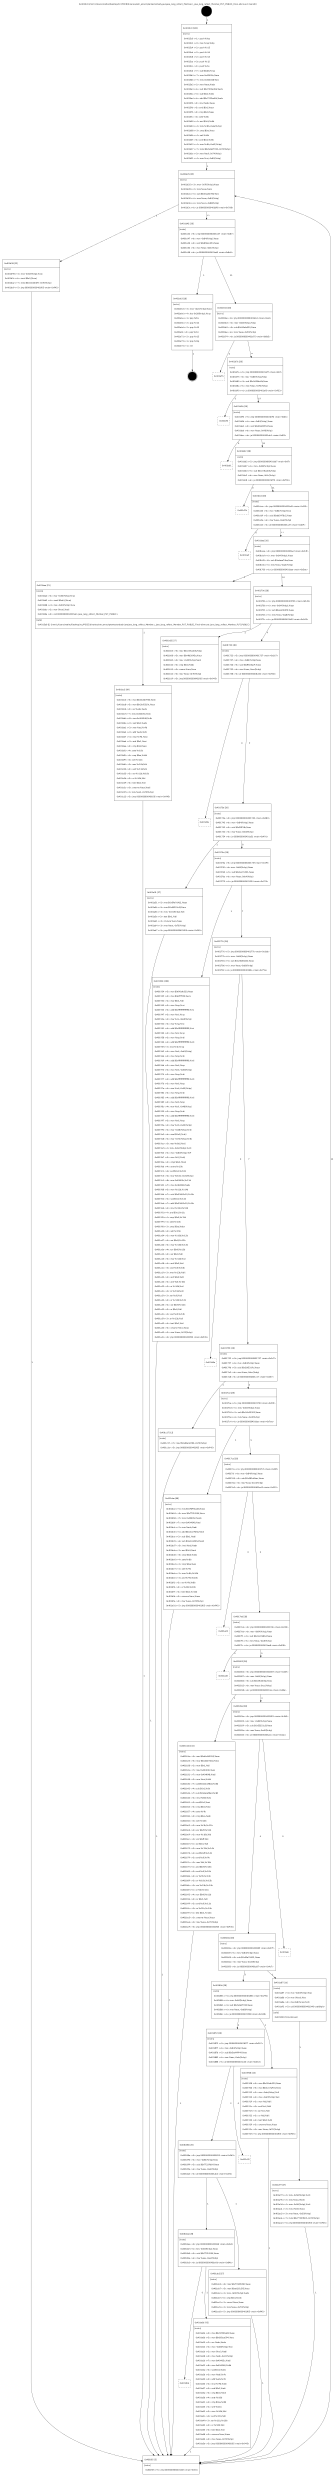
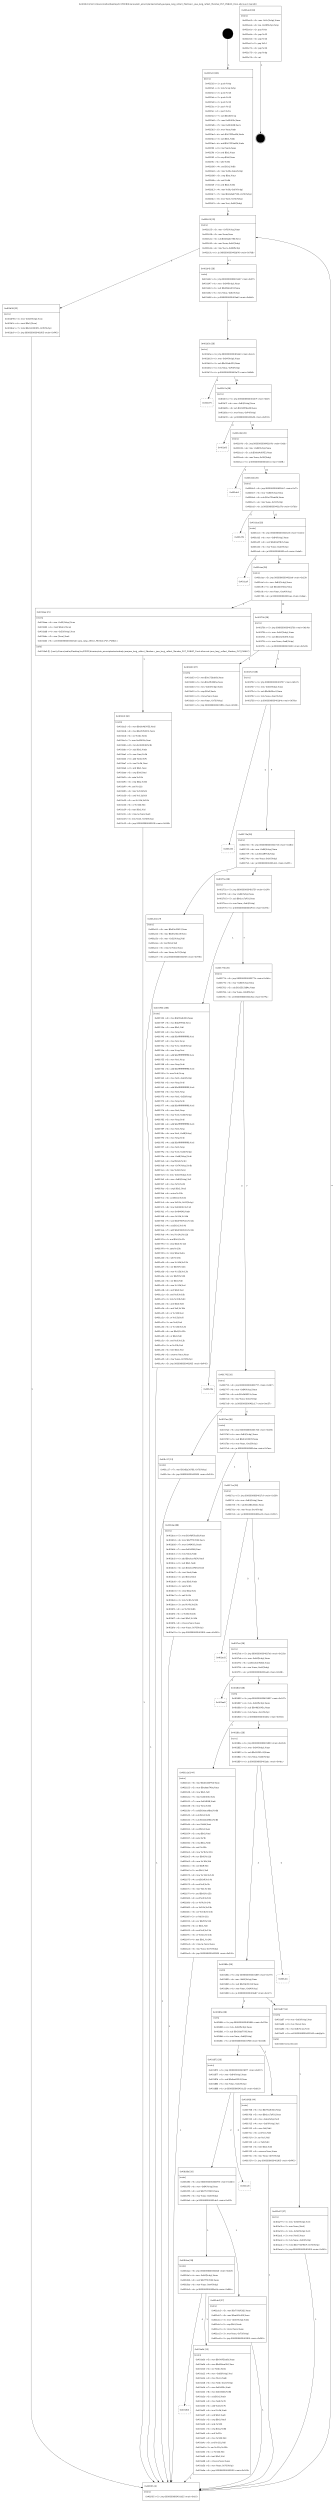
(200, 275) -> none
